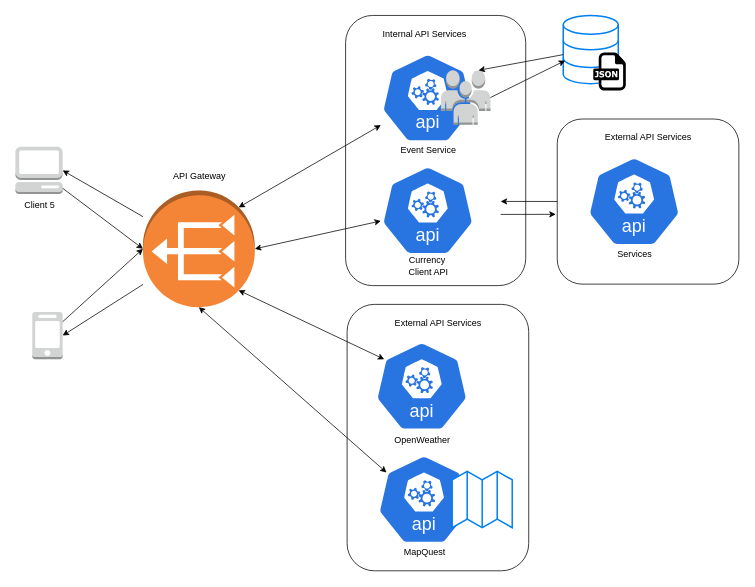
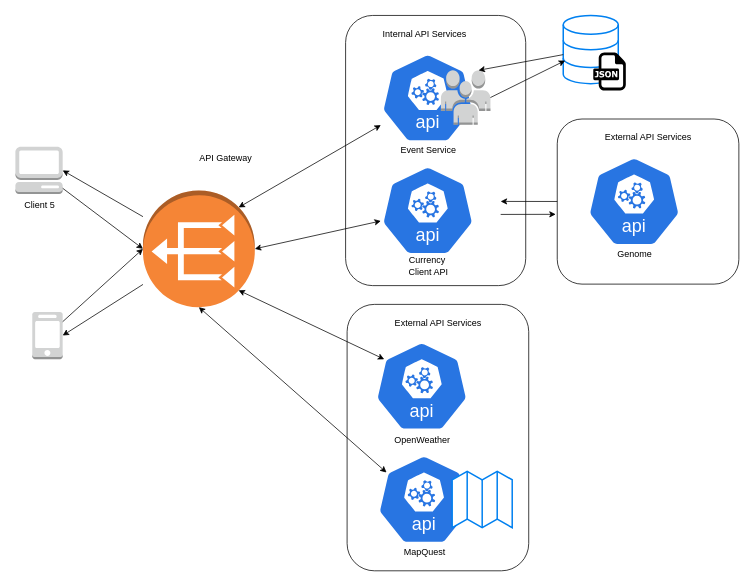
(199, 177) -> (225, 158)
(635, 254) -> (635, 254)
